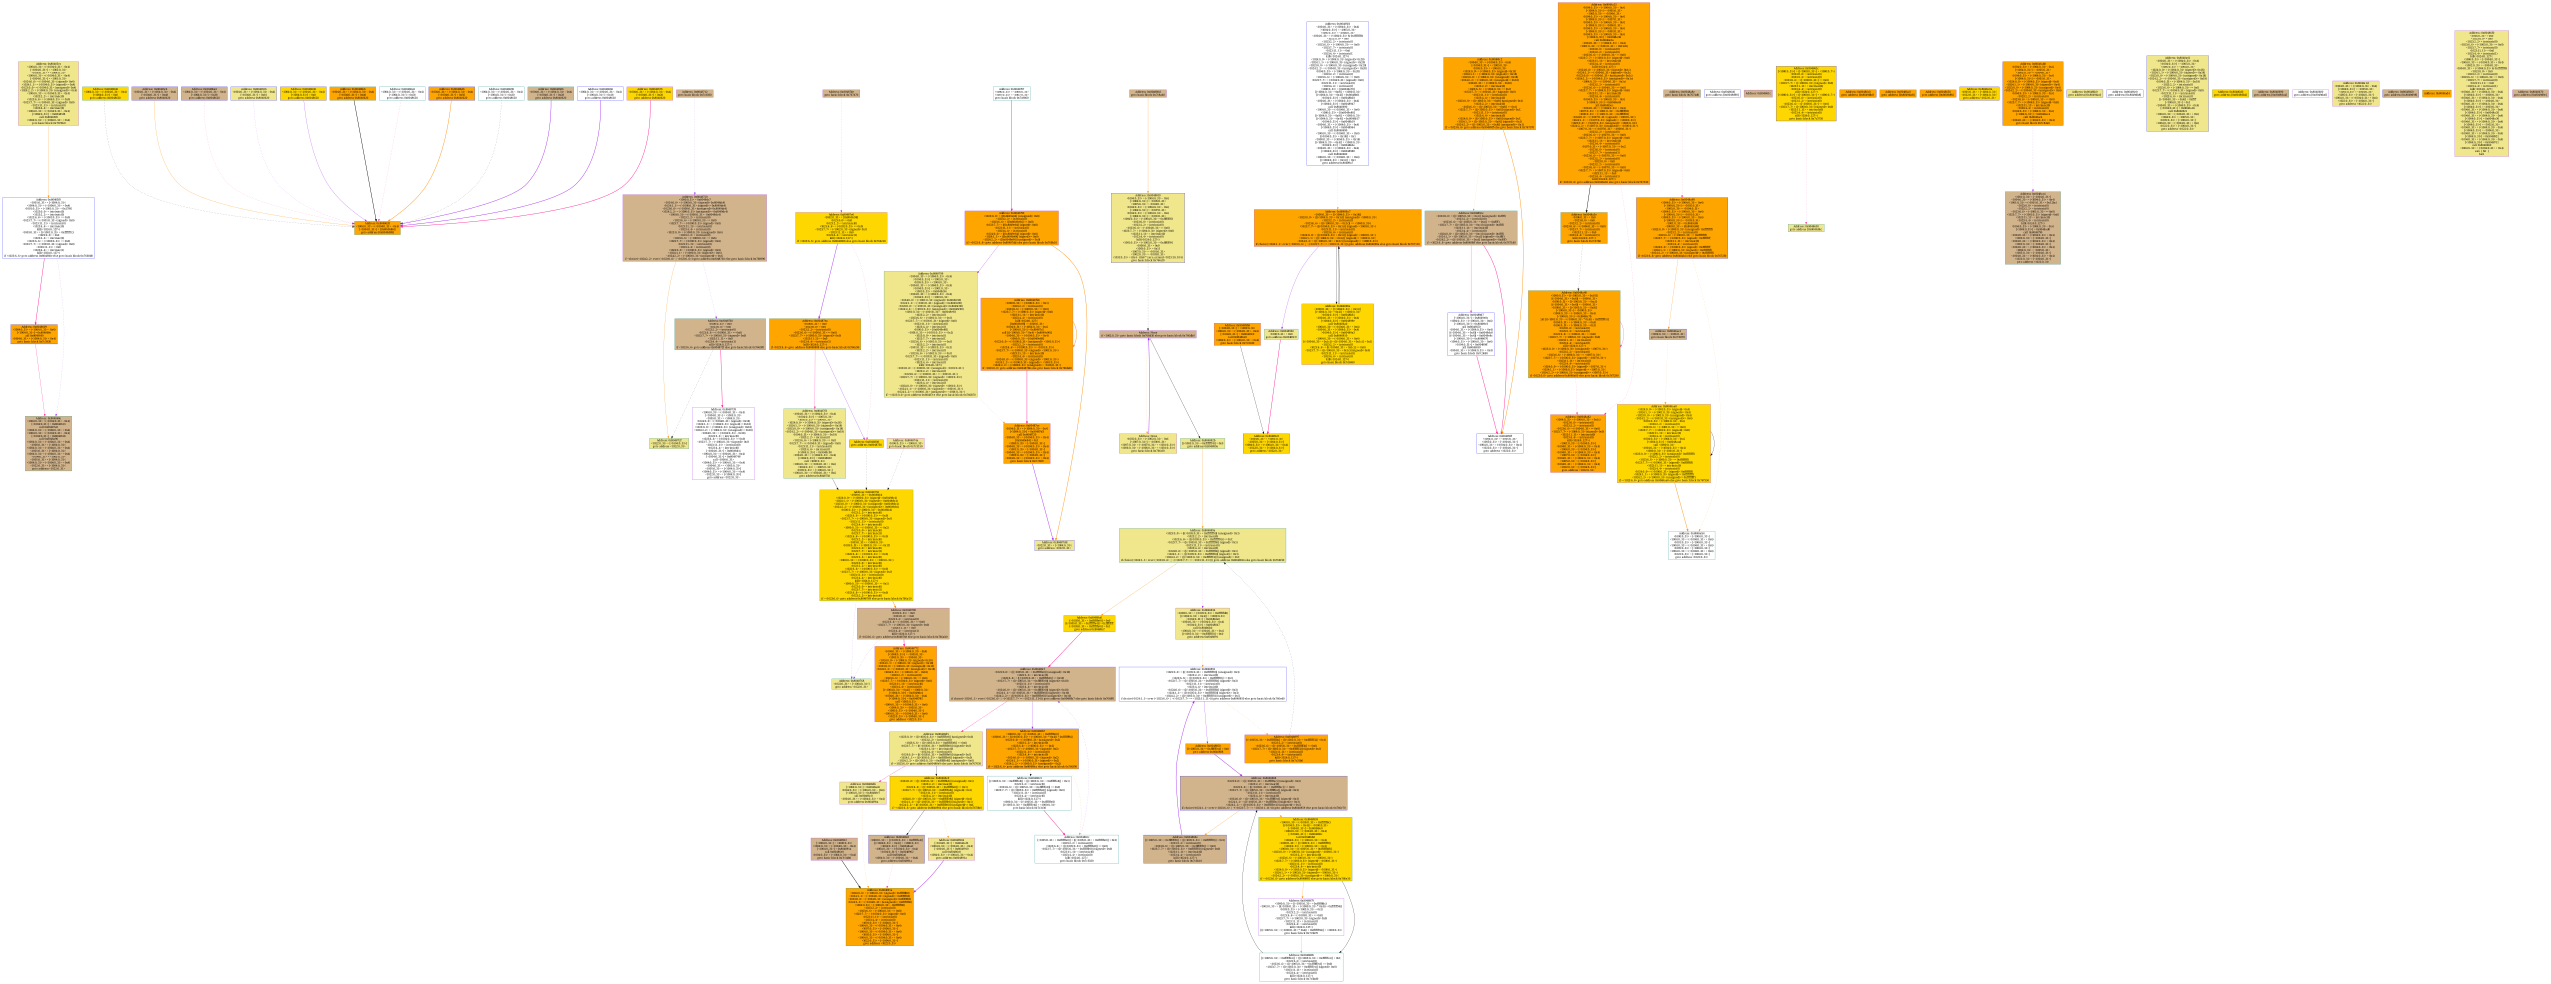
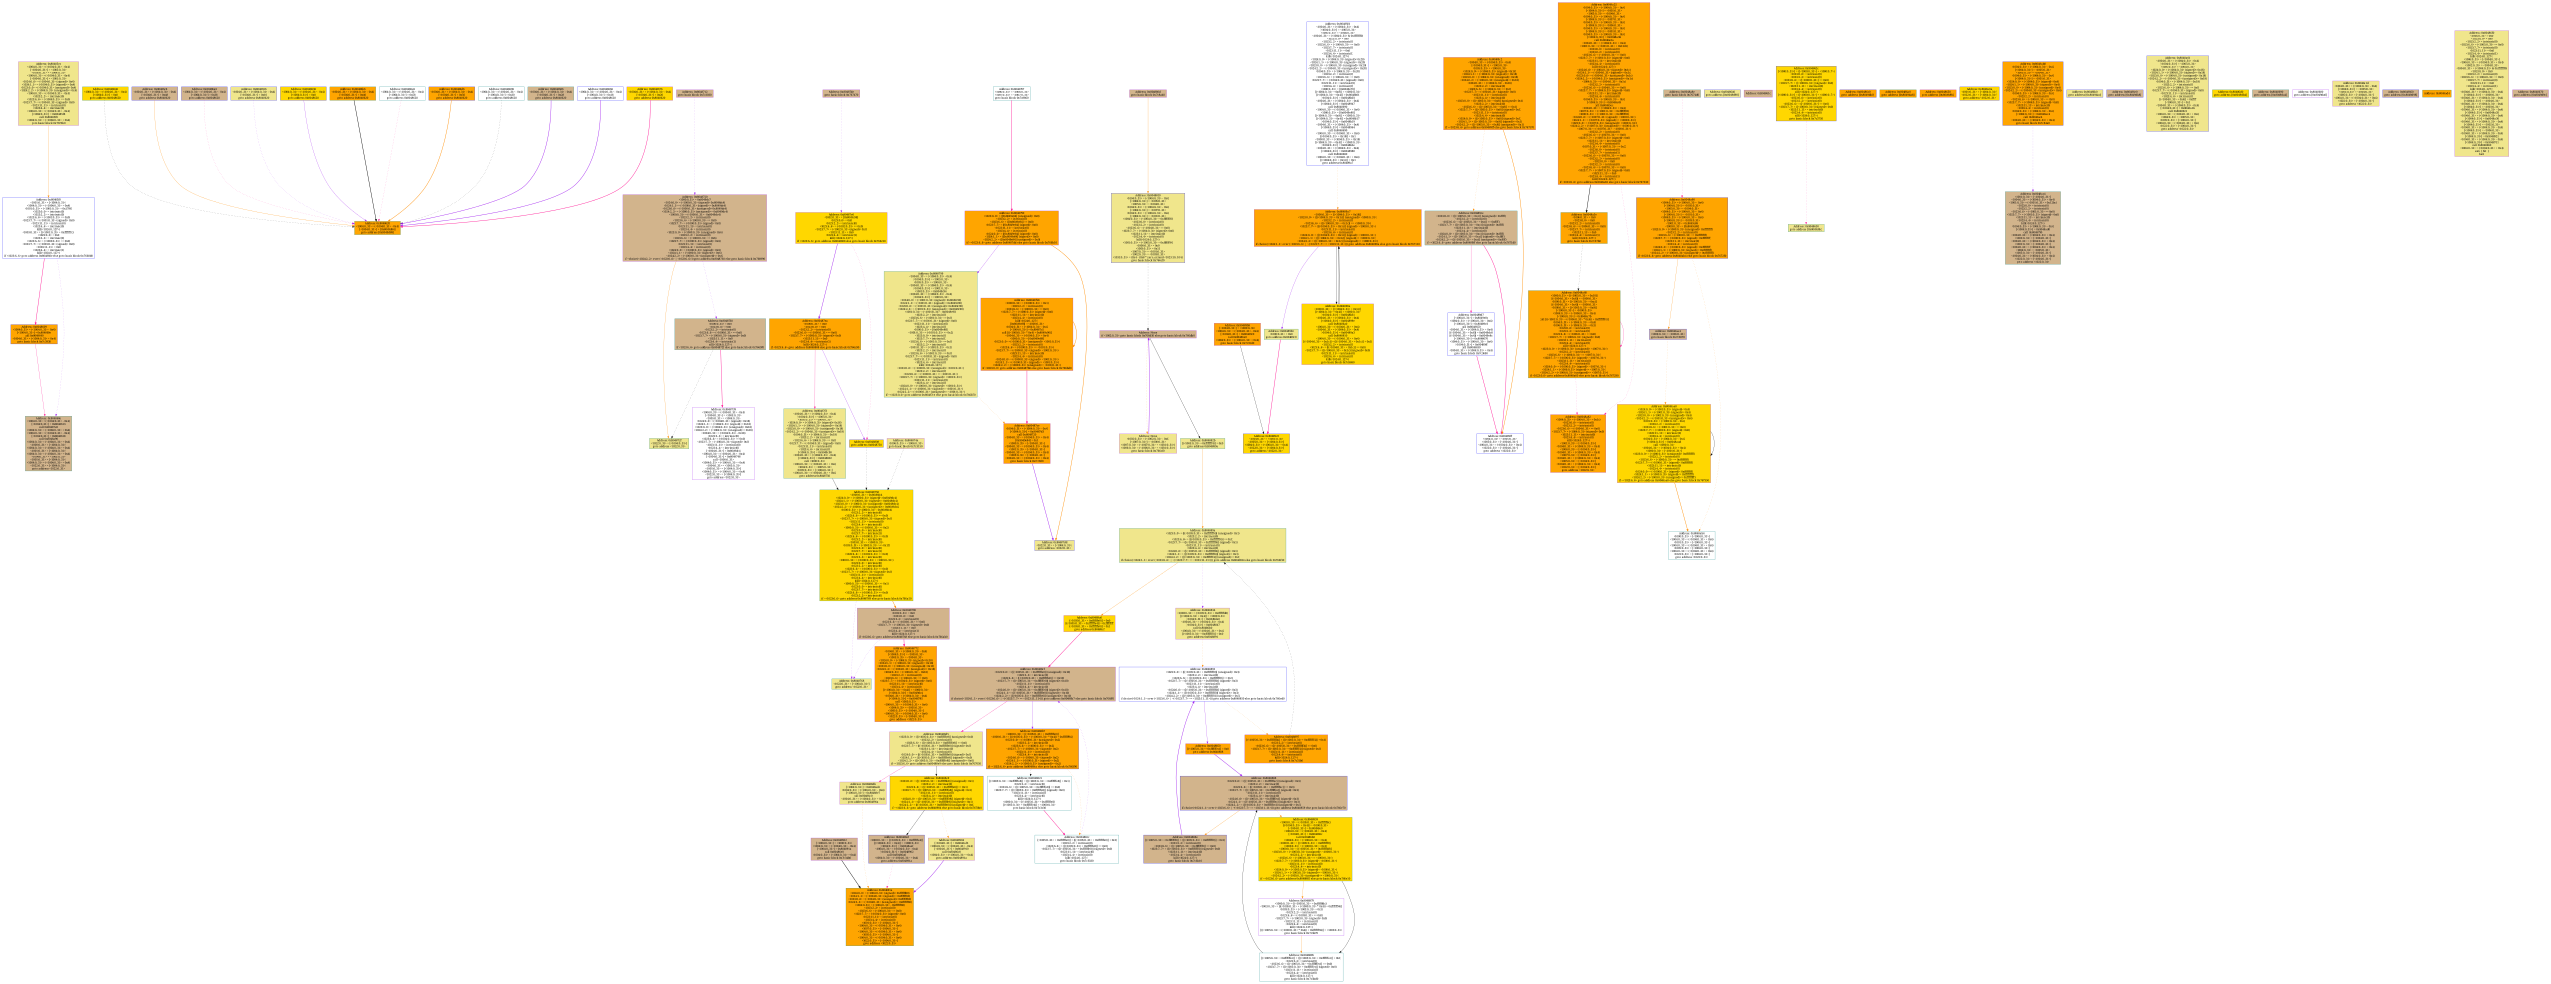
(1722, 94) -> (1722, 94)
(2125, 94) -> (2125, 94)
